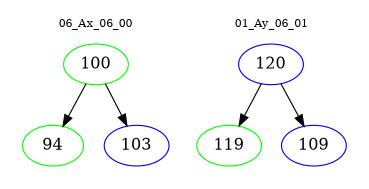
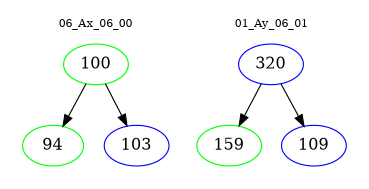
(271, 64) -> (271, 64)
(229, 146) -> (229, 146)
